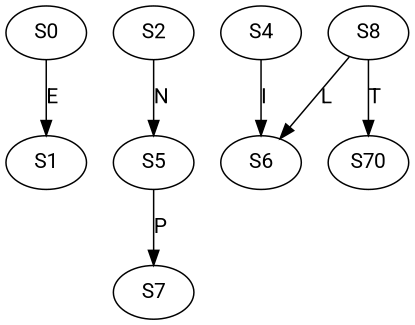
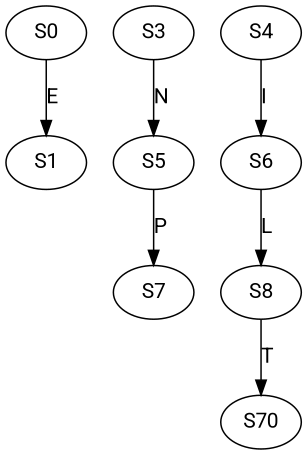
(154, 33) -> (154, 33)
(320, 92) -> (261, 220)
